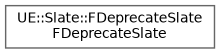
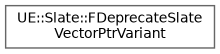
(110, 27) -> (110, 27)
